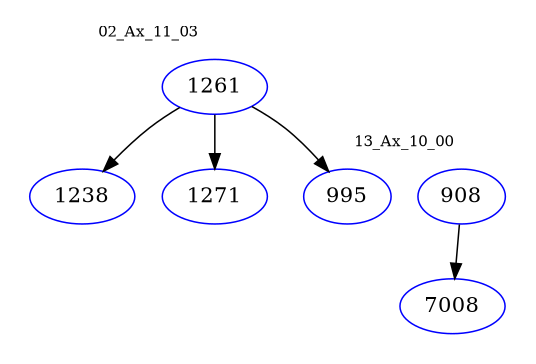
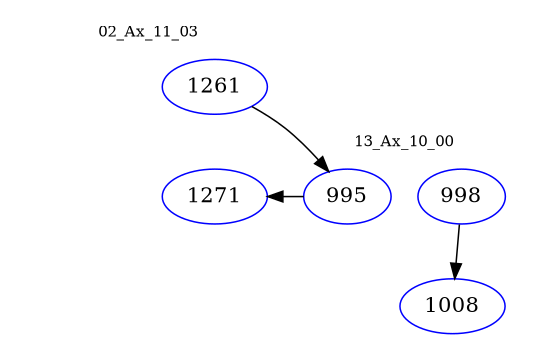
(215, 134) -> (293, 197)
(82, 197) -> none
(462, 197) -> (462, 197)
(453, 306) -> (453, 306)
